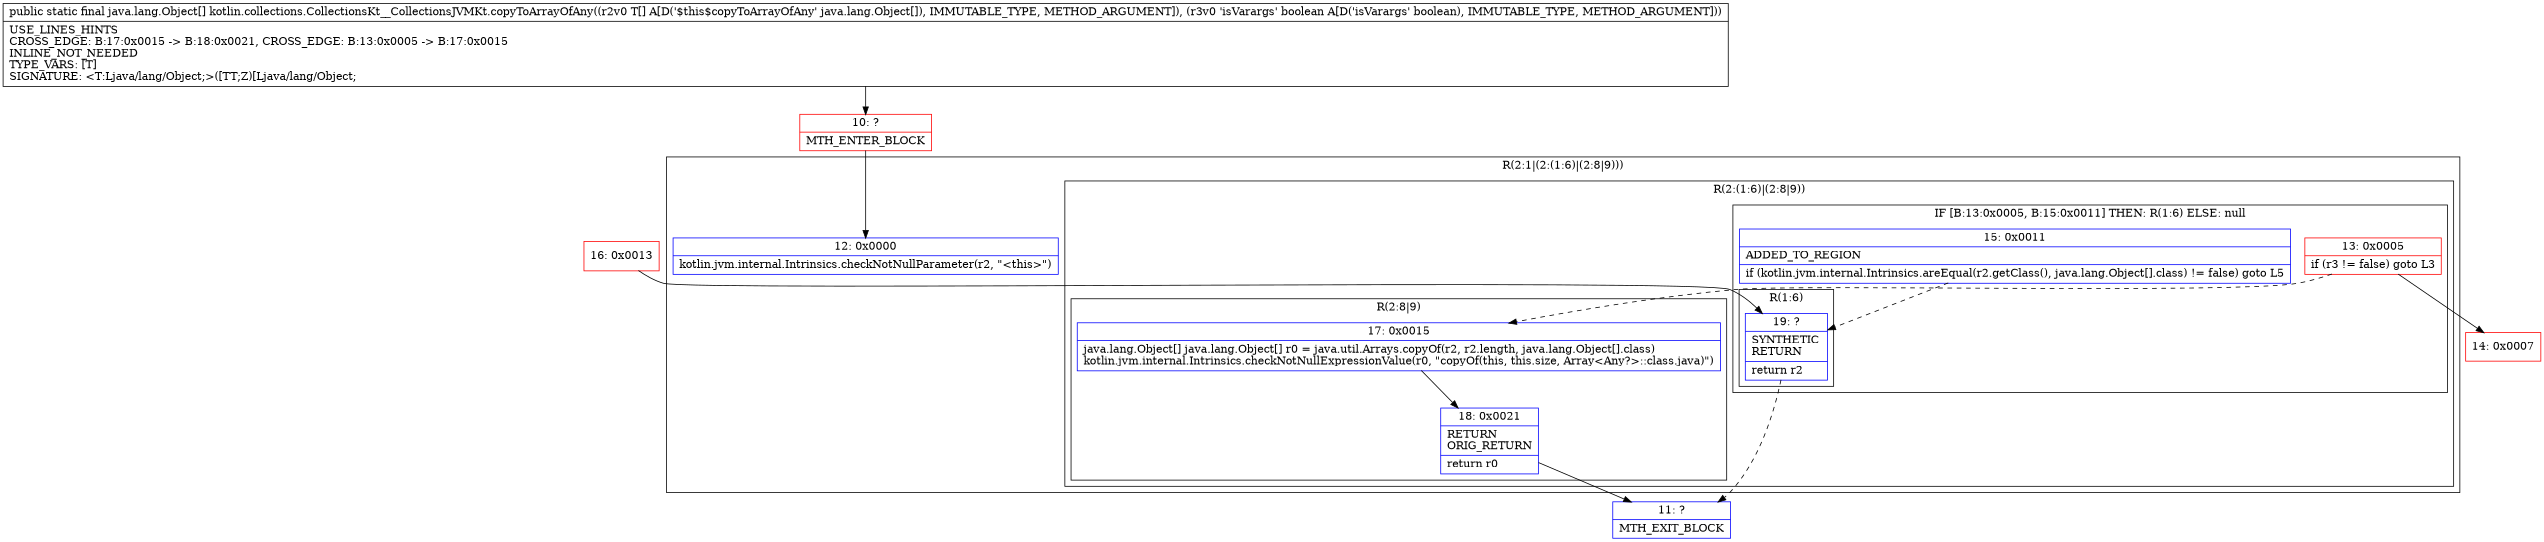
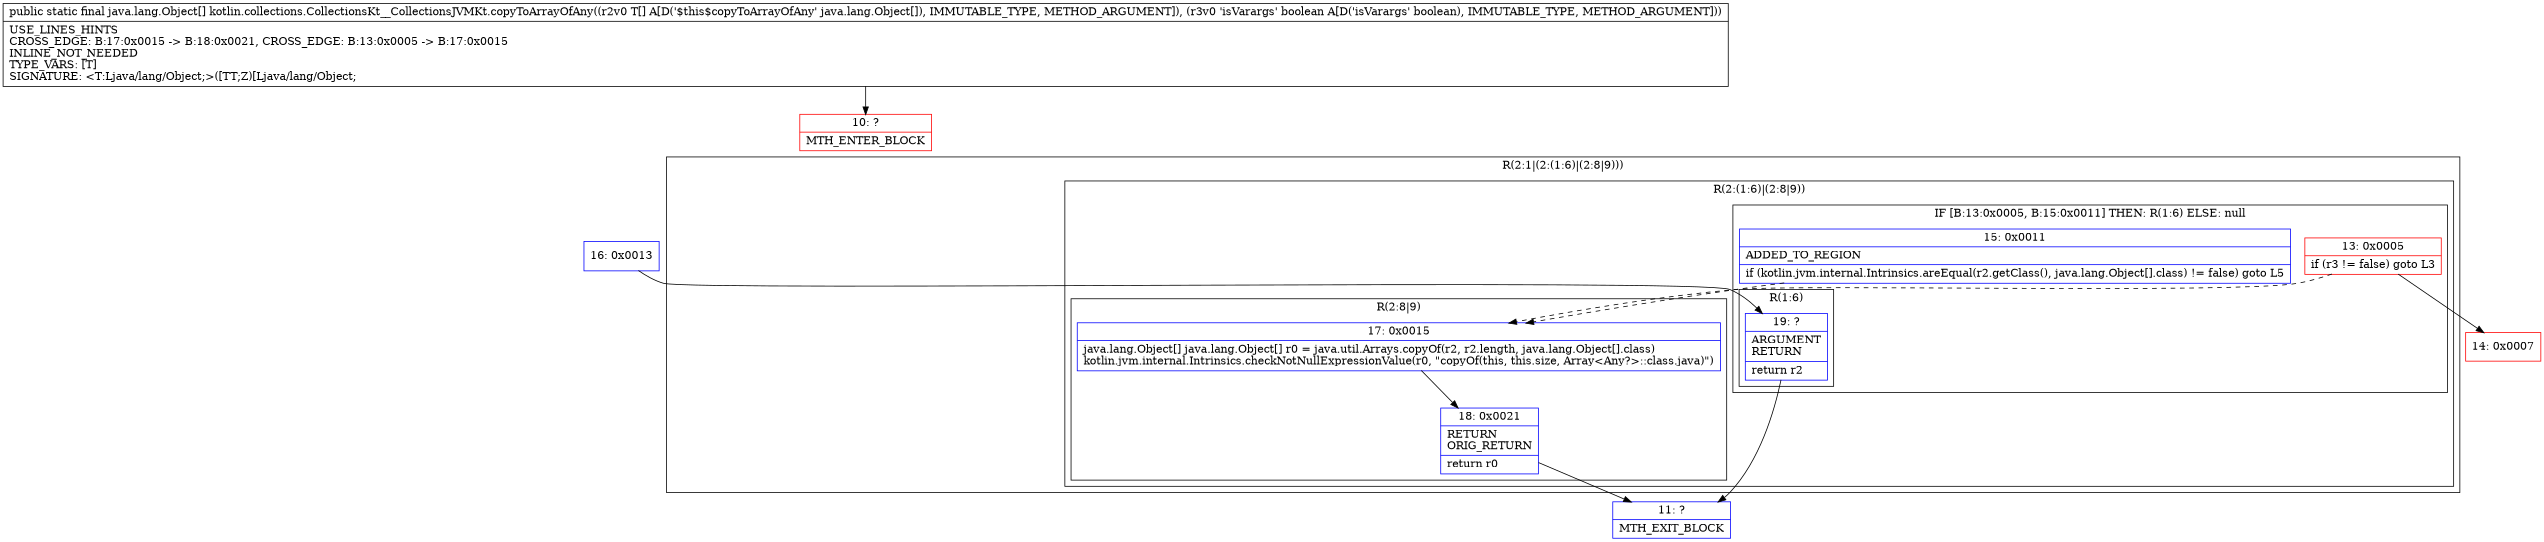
(622, 256) -> (622, 256)
(866, 256) -> none
(1892, 305) -> (1659, 301)
(1786, 340) -> (1786, 340)
(1761, 443) -> (1761, 443)
